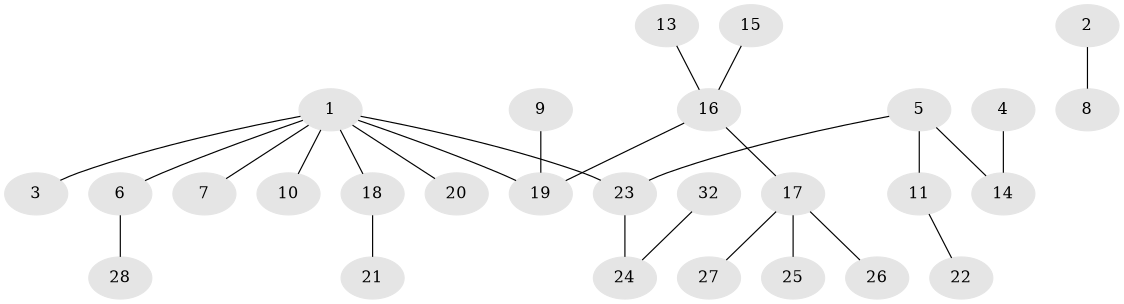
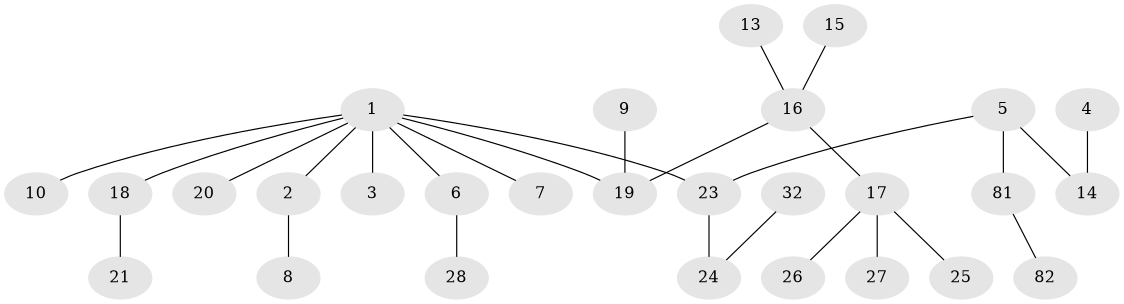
none -> (331, 152)
(919, 194) -> (1003, 194)
(961, 278) -> (1045, 278)
